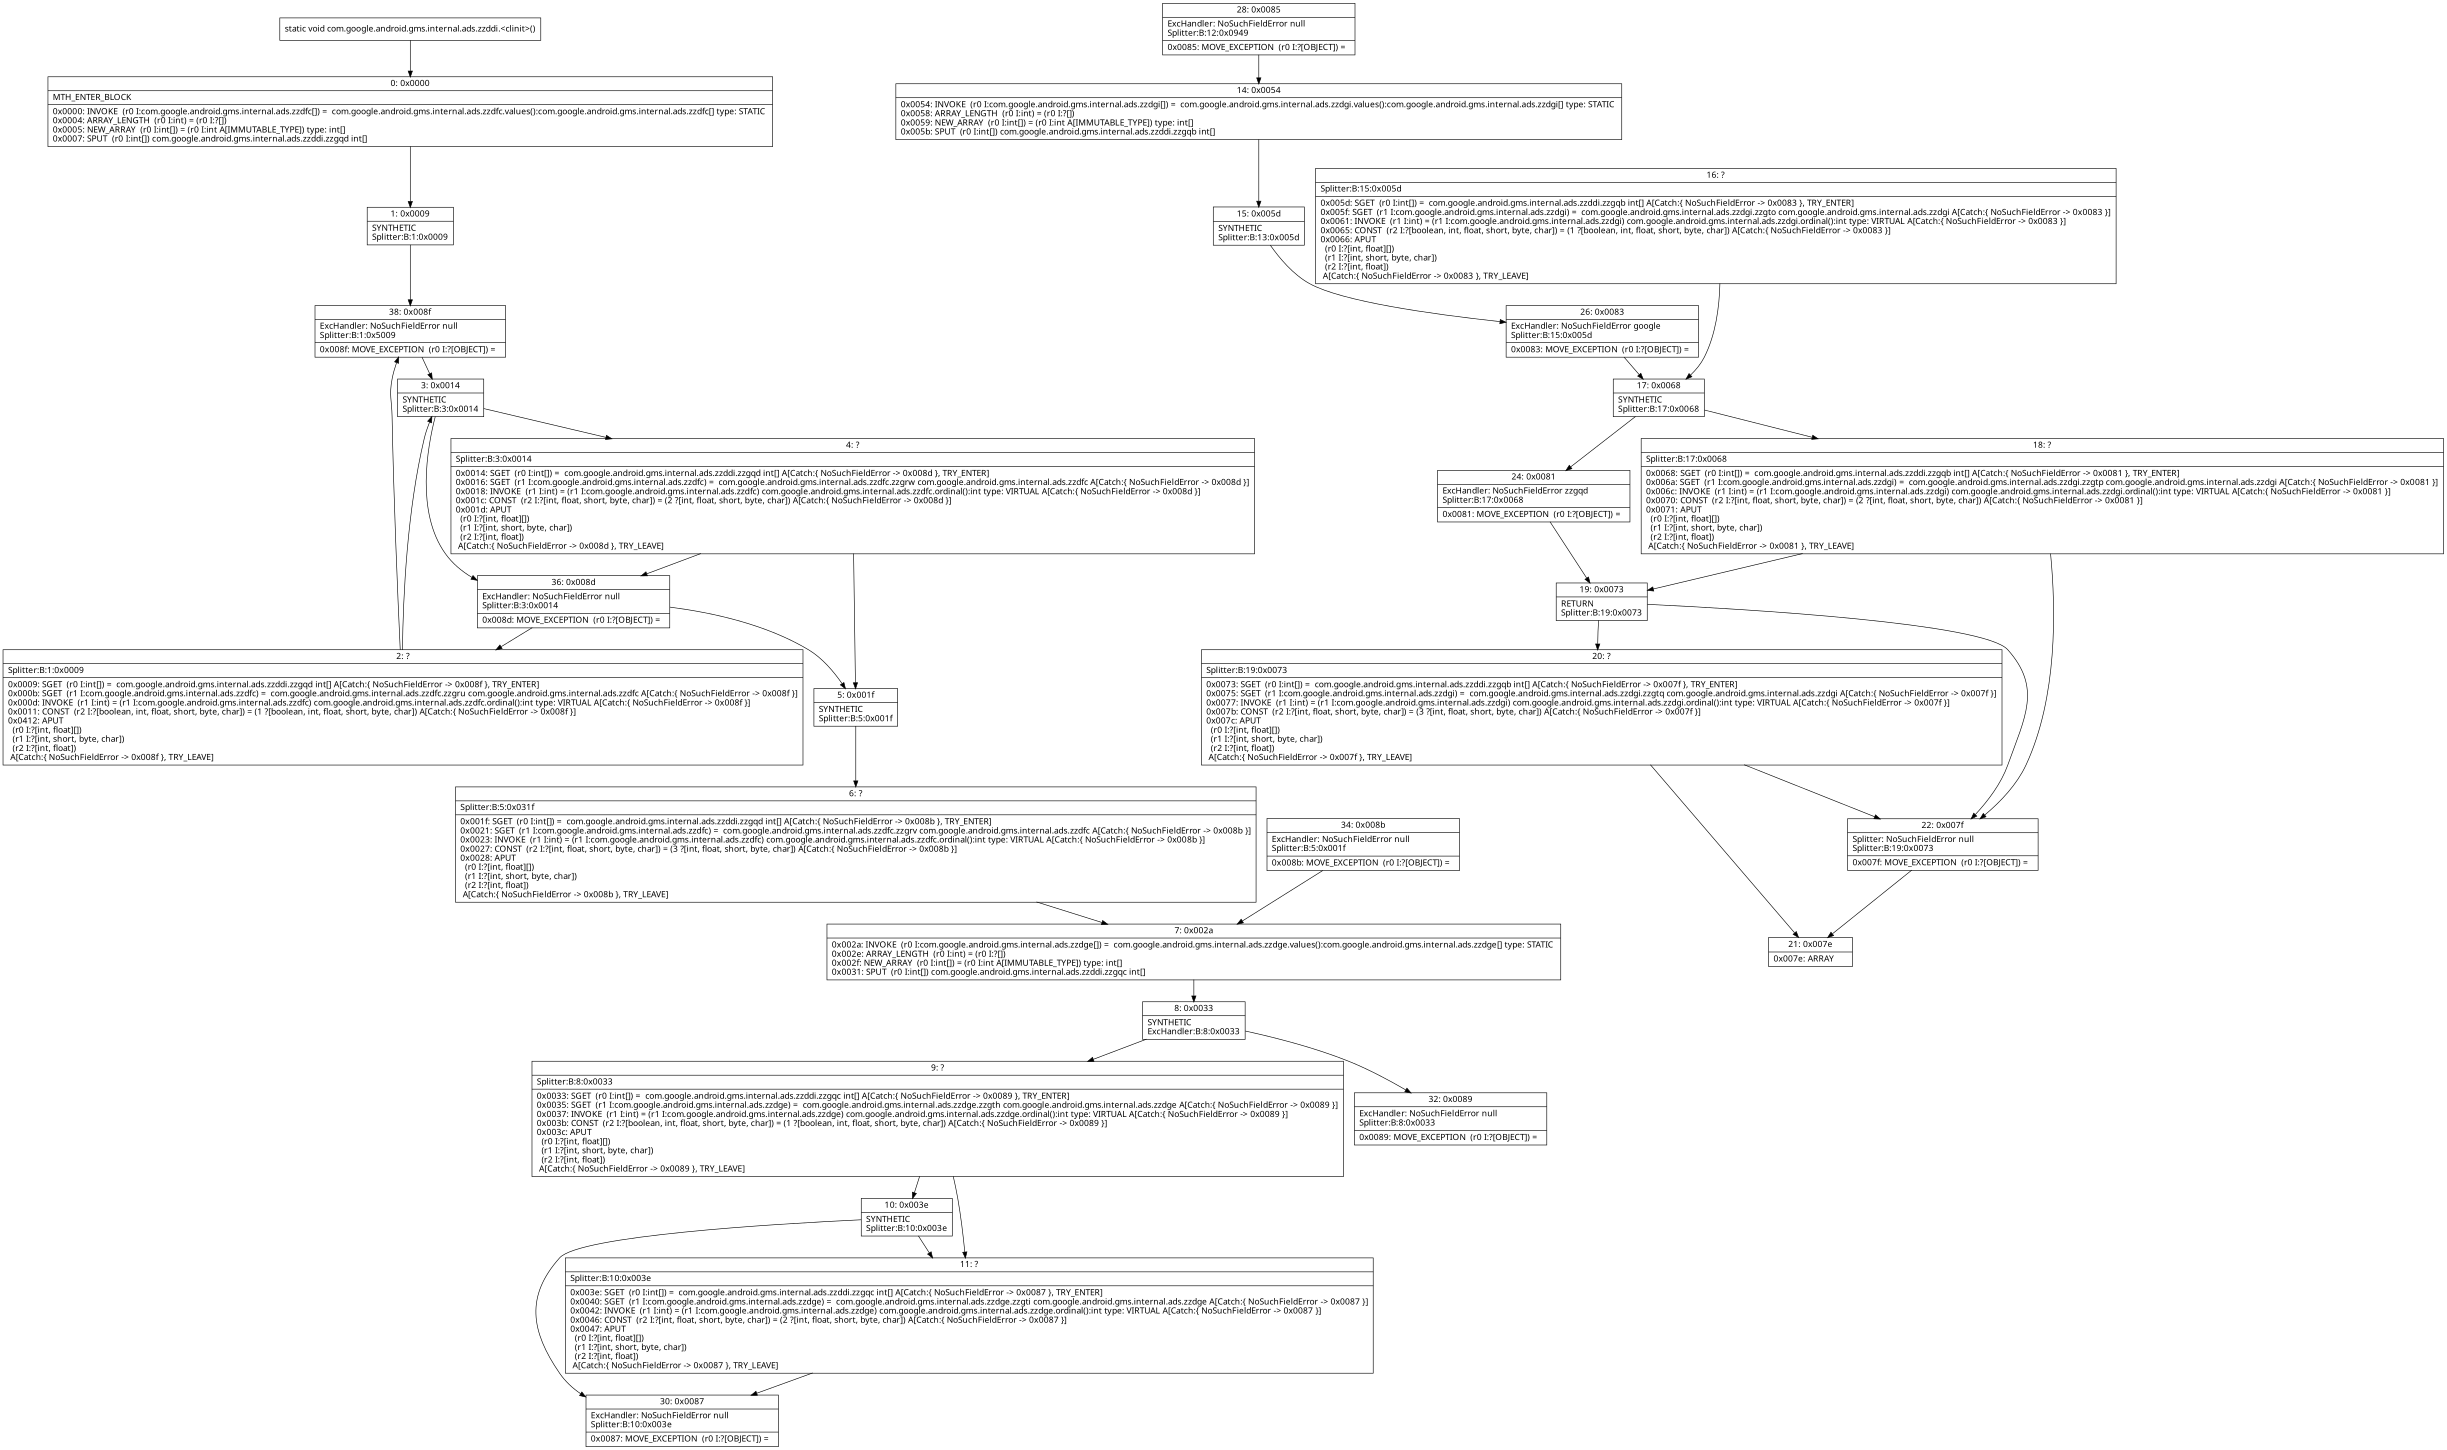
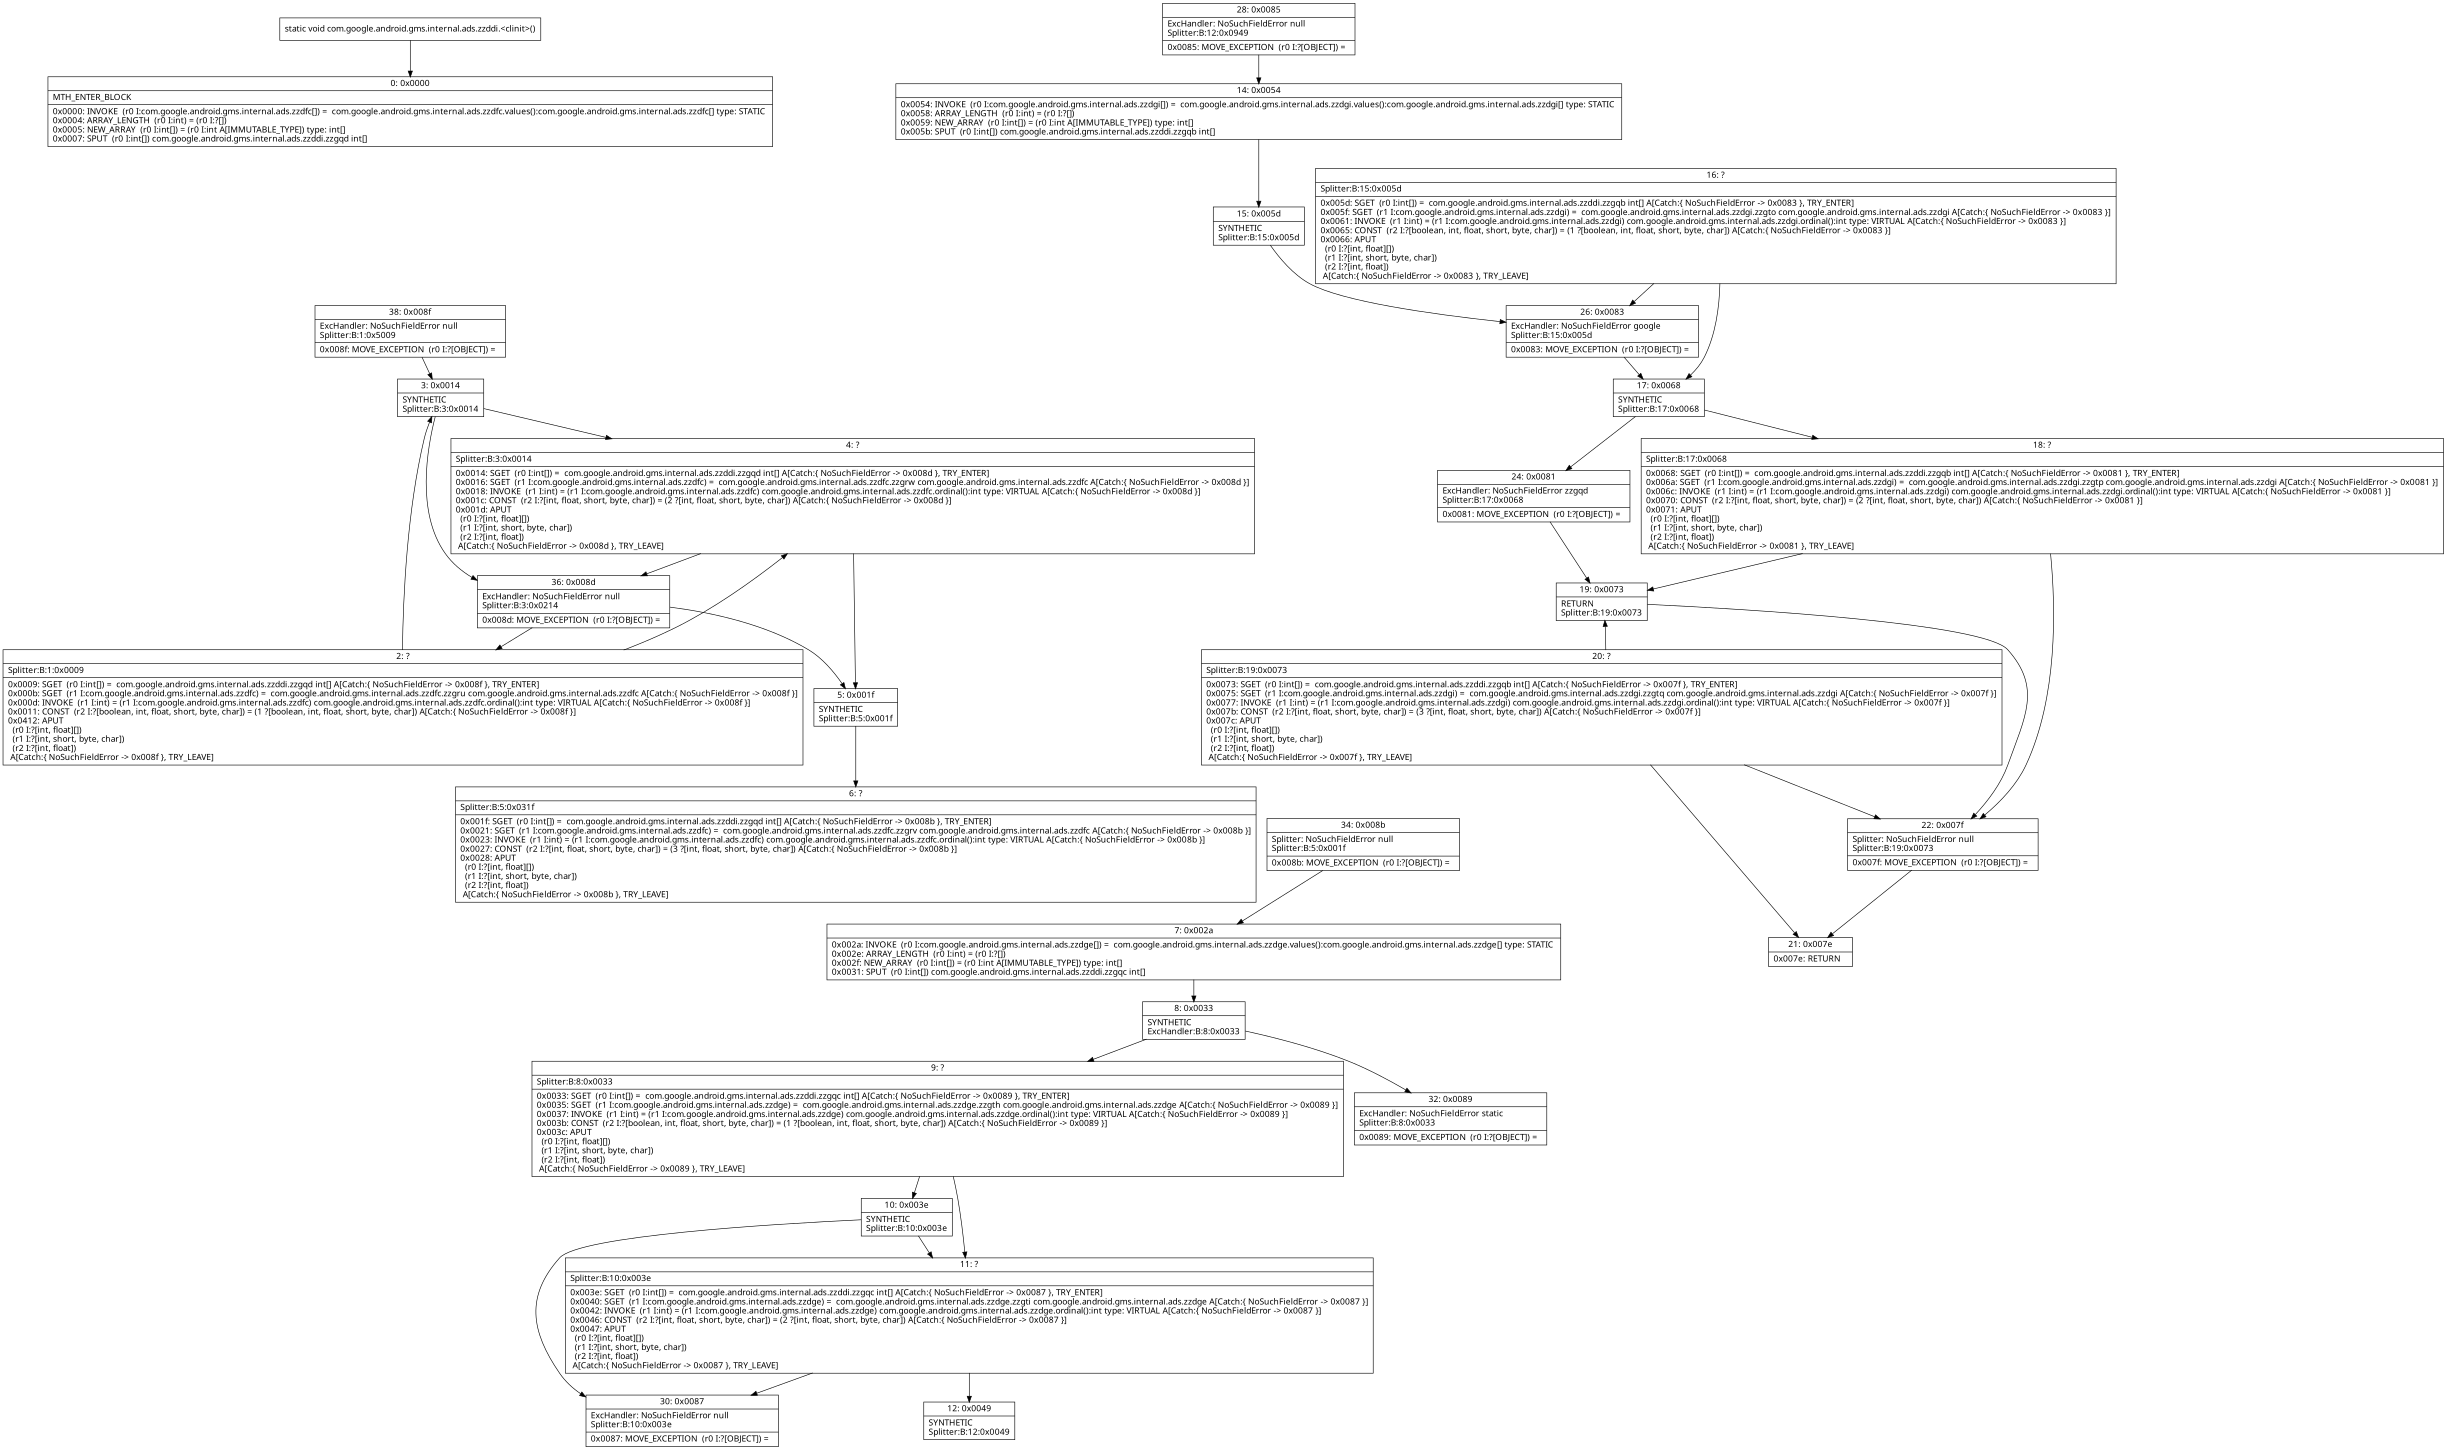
(410, 226) -> none
(1259, 238) -> (1259, 238)
none -> (1644, 292)
(394, 506) -> (711, 608)
(520, 606) -> (520, 606)
(1598, 632) -> (1606, 638)
(1341, 839) -> (1333, 839)
(1069, 912) -> none
(1807, 959) -> (1811, 959)
(1428, 1114) -> (1431, 1114)
none -> (969, 1421)
